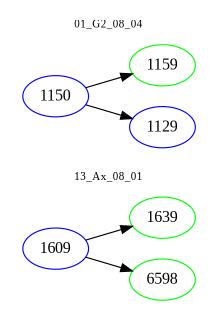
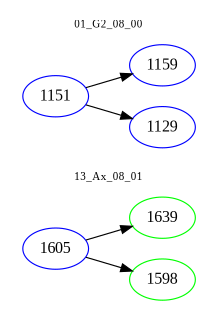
(109, 25) -> (109, 25)
(162, 65) -> (162, 65)
(56, 96) -> (56, 96)
(56, 249) -> (56, 249)
(162, 280) -> (162, 280)
